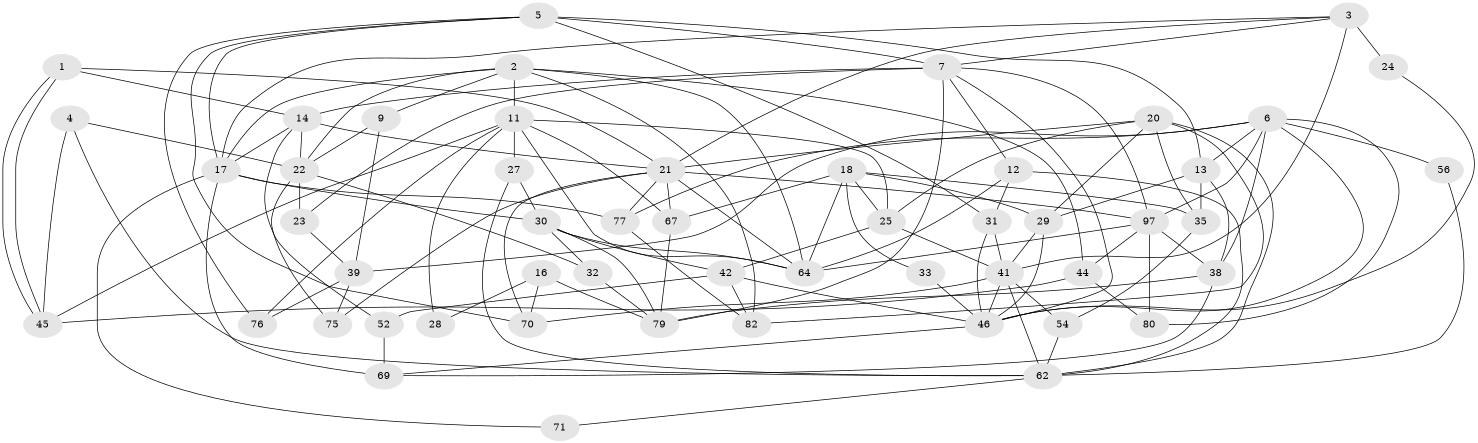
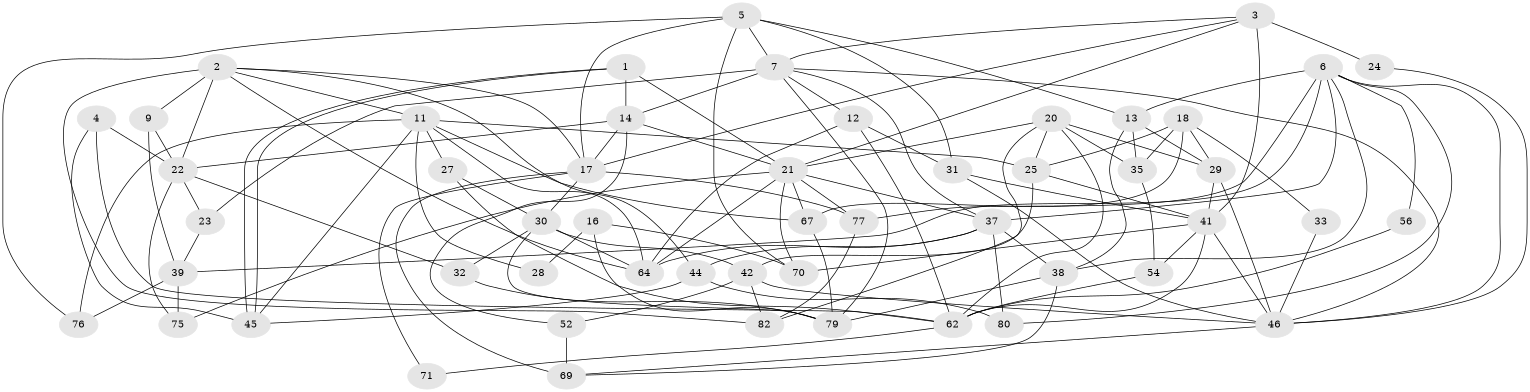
(826, 222) -> none
(1149, 222) -> (992, 222)
